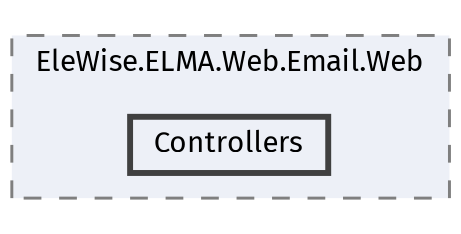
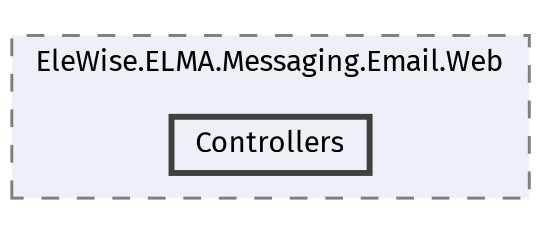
(231, 64) -> (271, 64)
